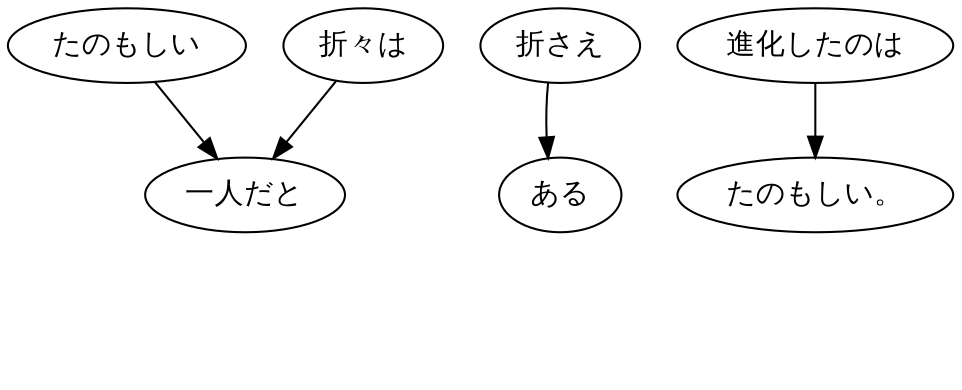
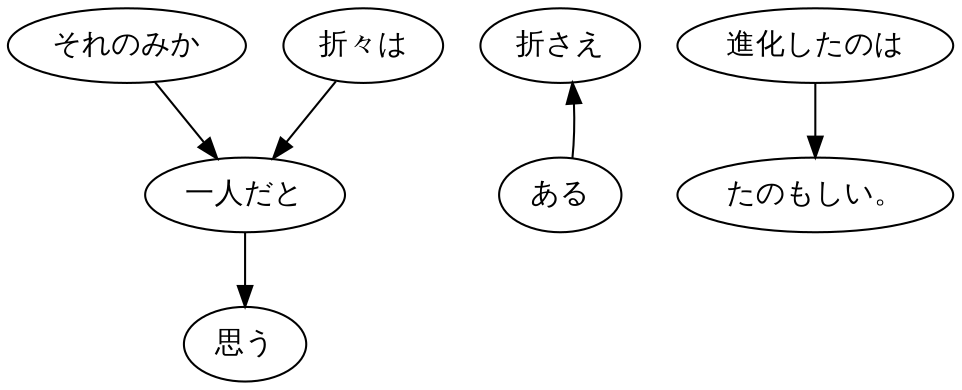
(127, 46) -> (127, 46)
(546, 110) -> (574, 131)
none -> (245, 344)
